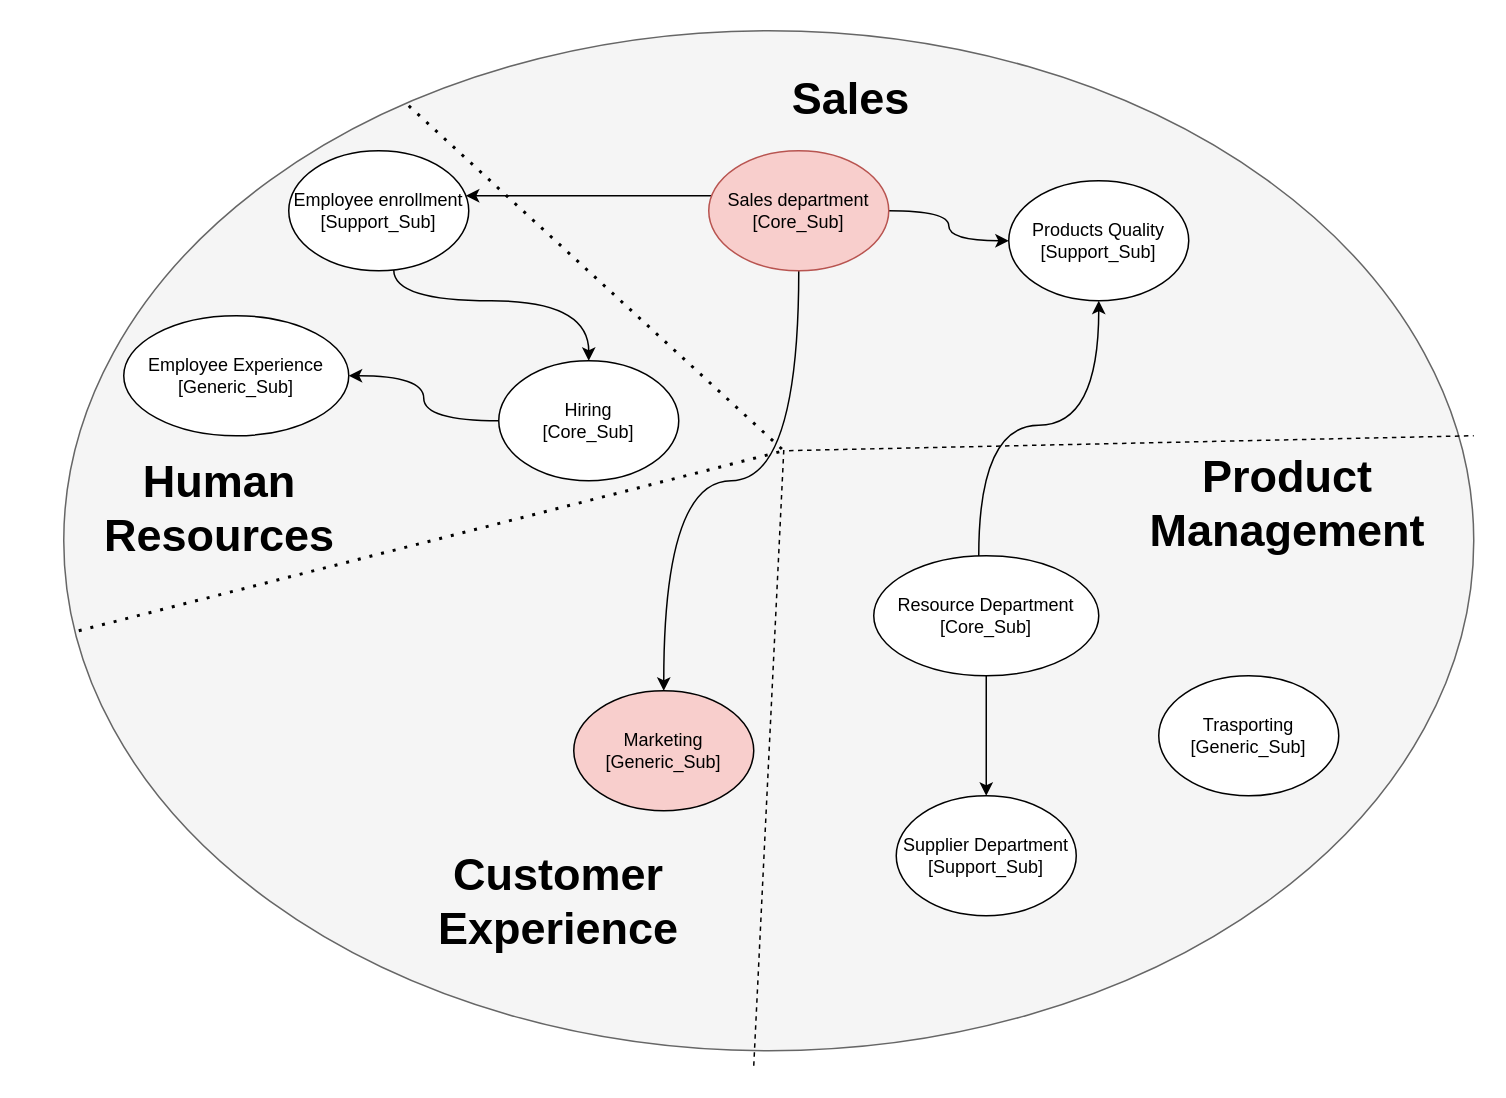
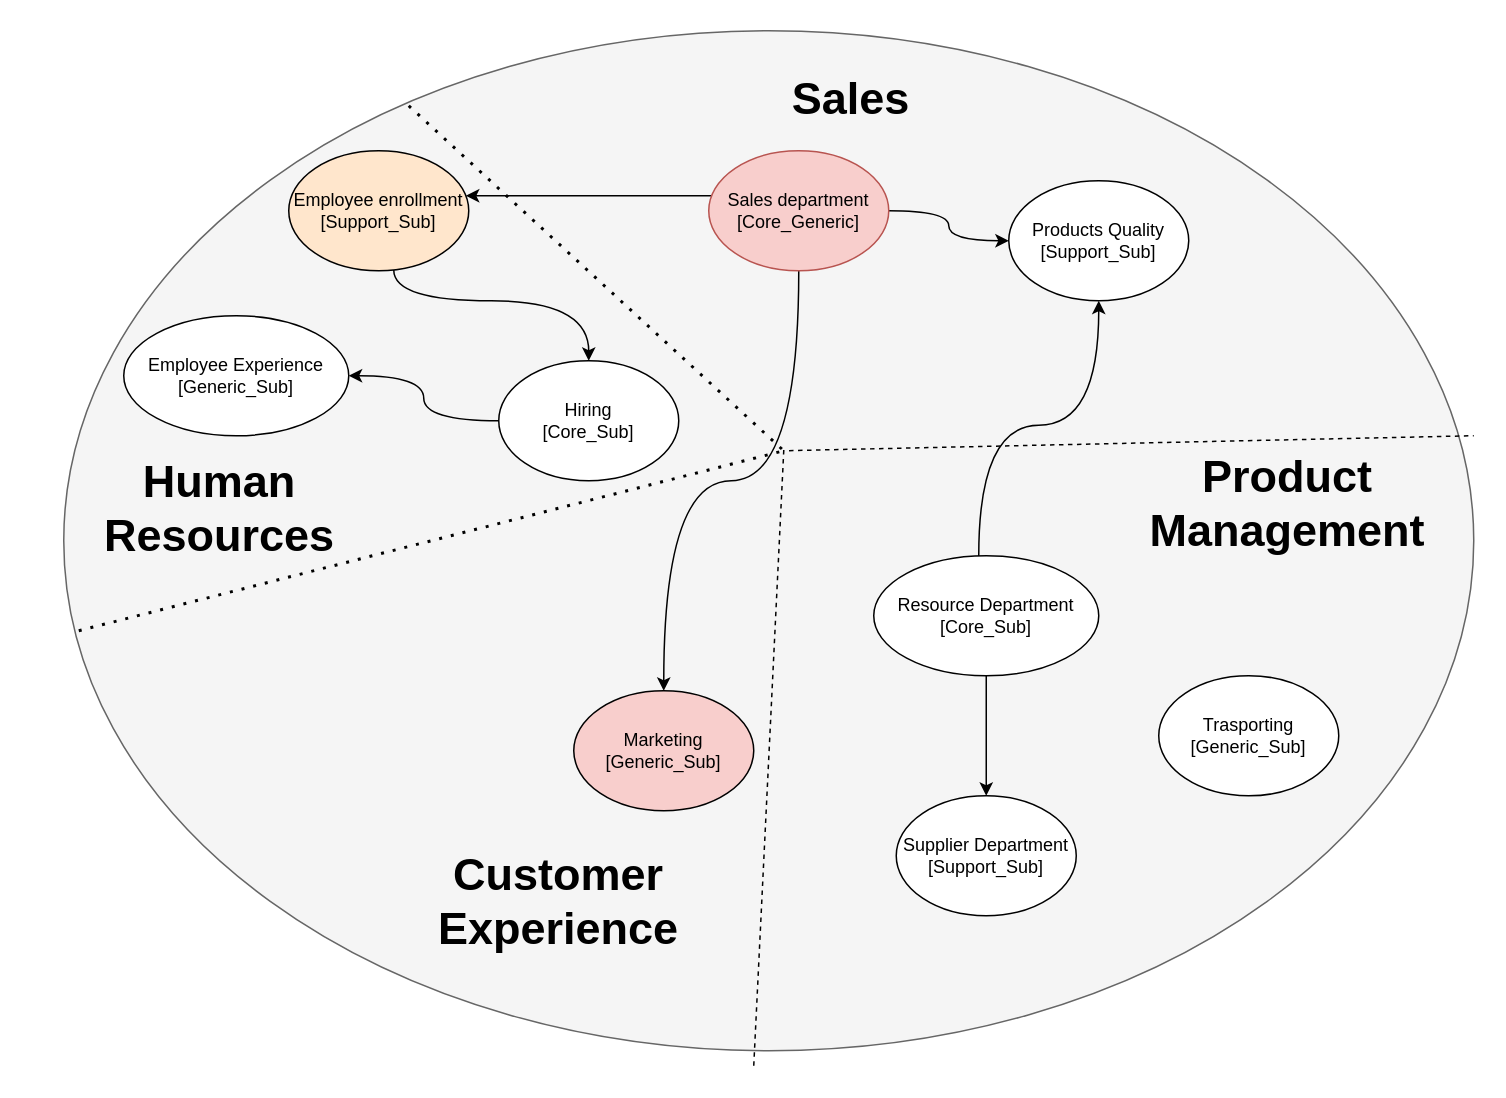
(379, 211) -> (379, 211)
(799, 211) -> (799, 211)
